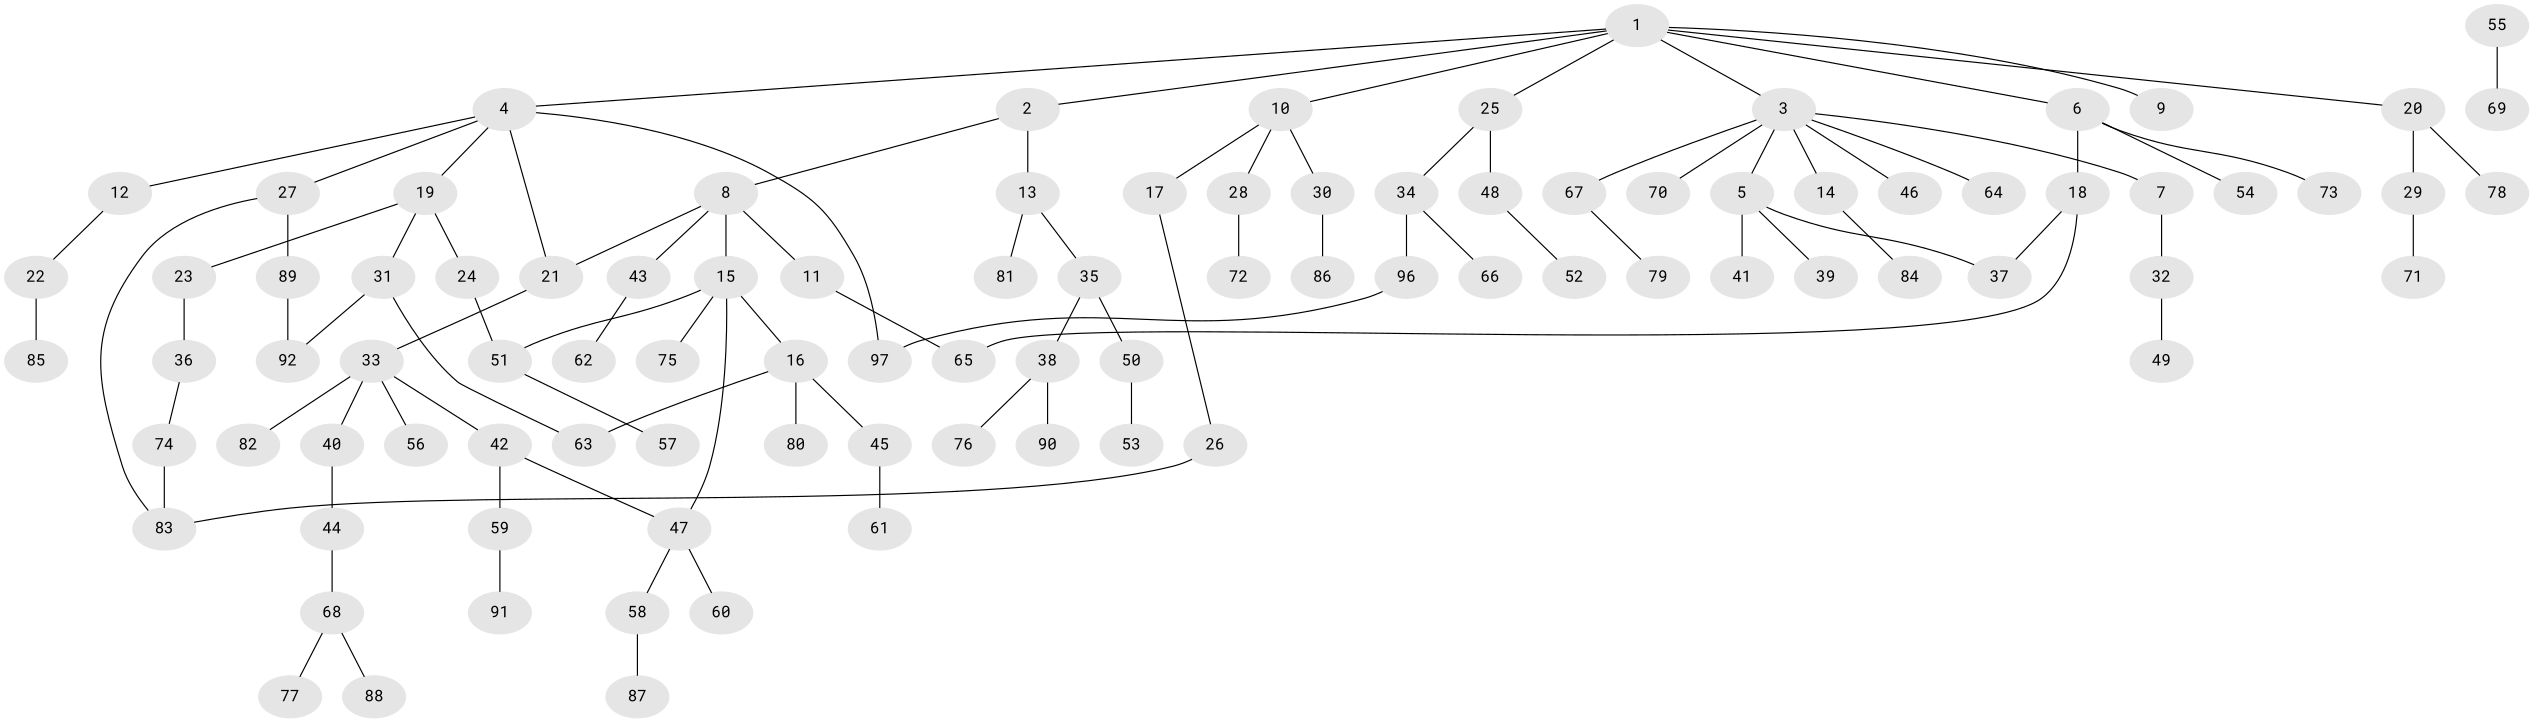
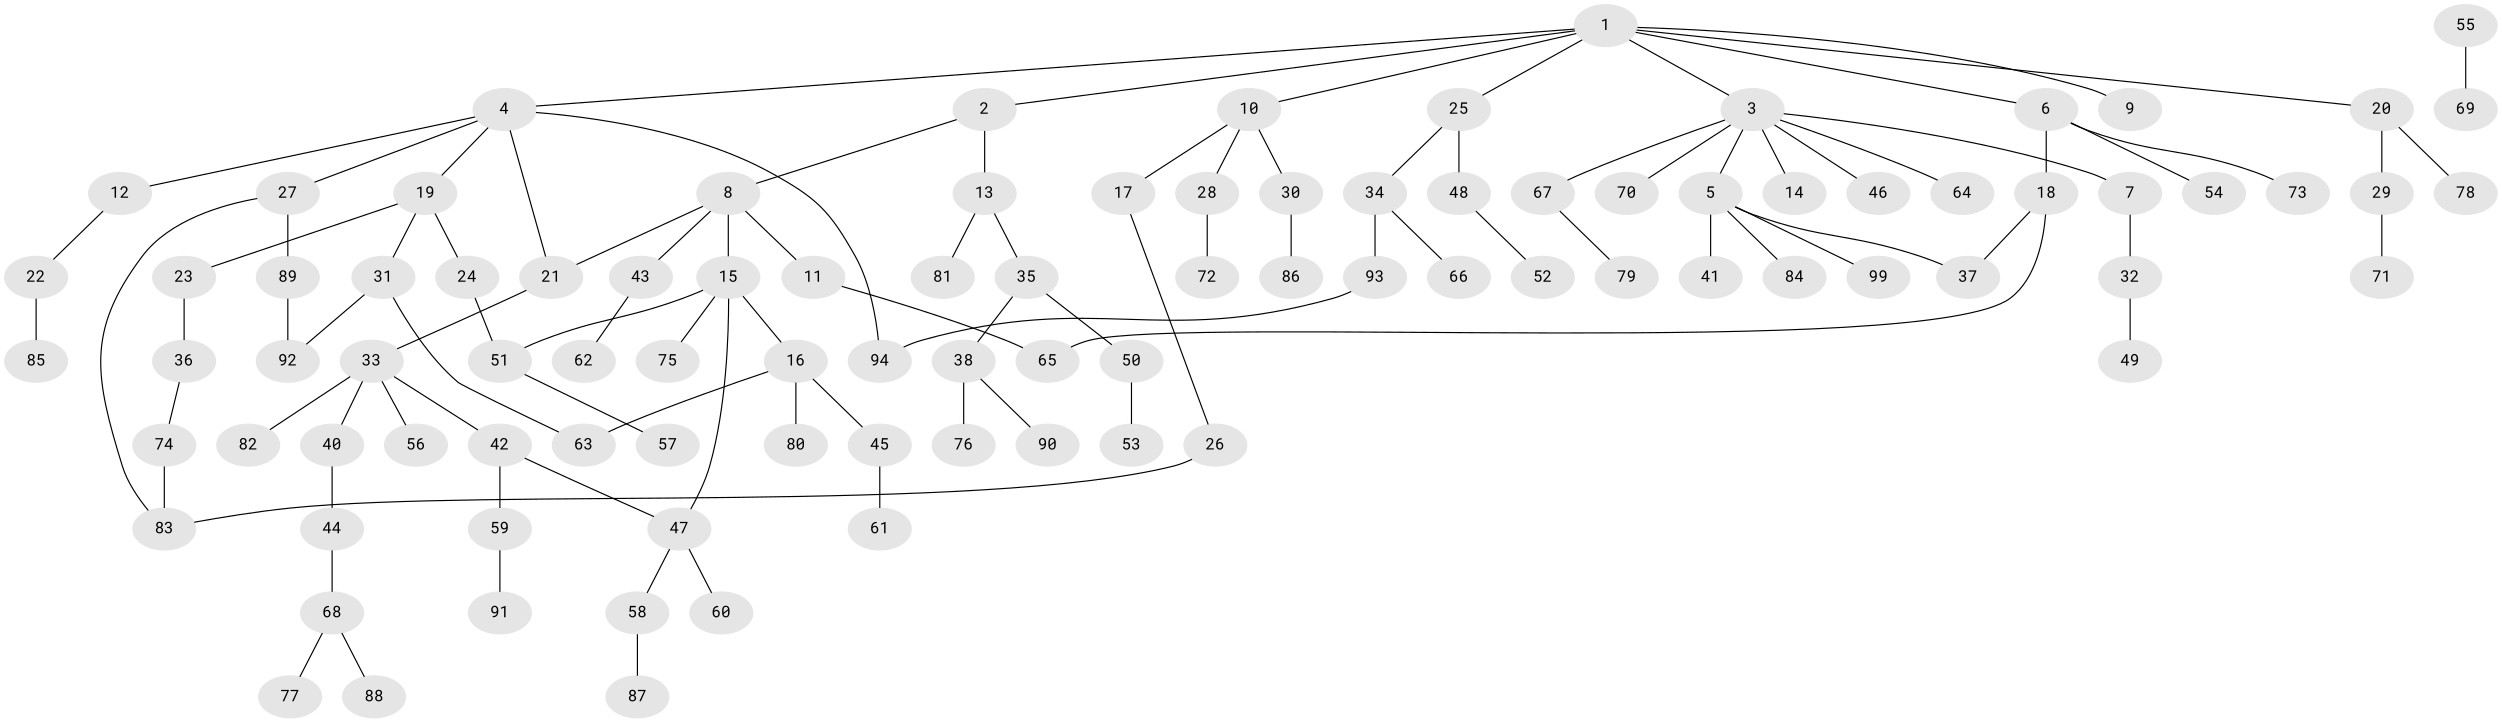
(1859, 227) -> (1752, 235)
(1406, 277) -> (1375, 277)
(1826, 277) -> (1878, 277)
(880, 361) -> (880, 361)
